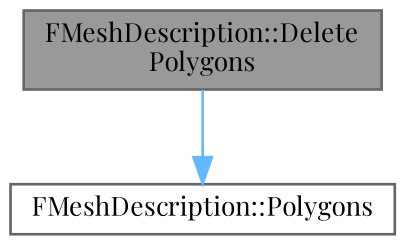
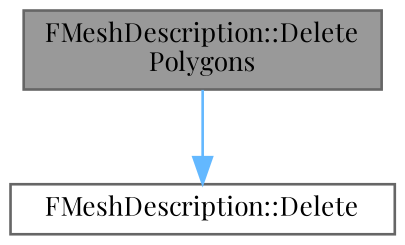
(203, 209) -> (203, 209)
